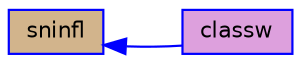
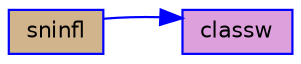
(154, 47) -> (132, 17)
